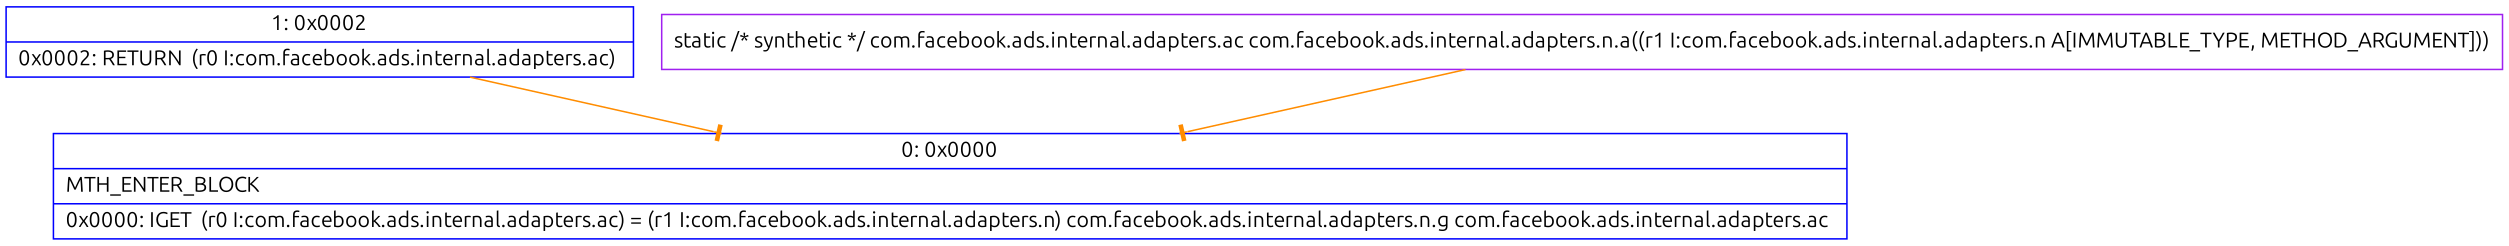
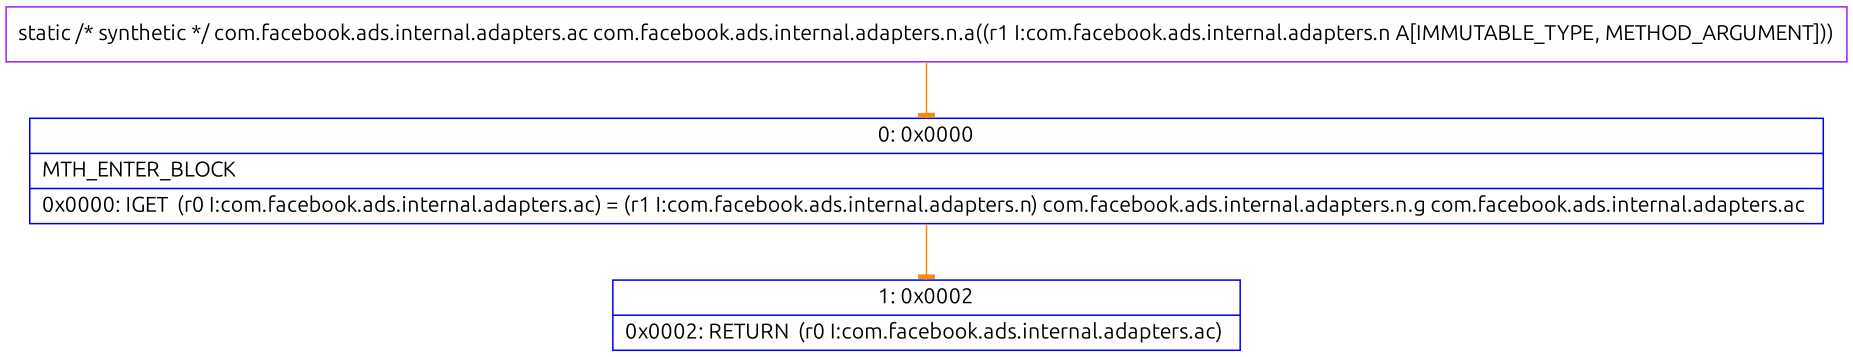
(592, 104) -> (927, 248)
